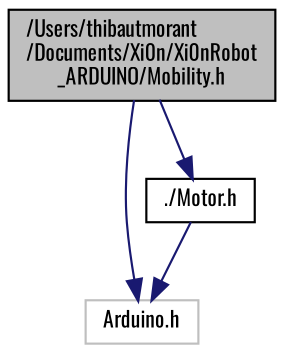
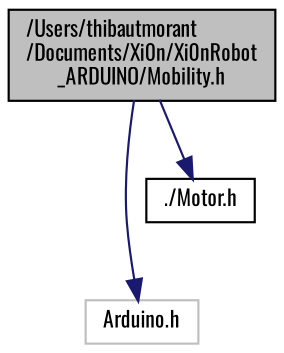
(176, 252) -> none
